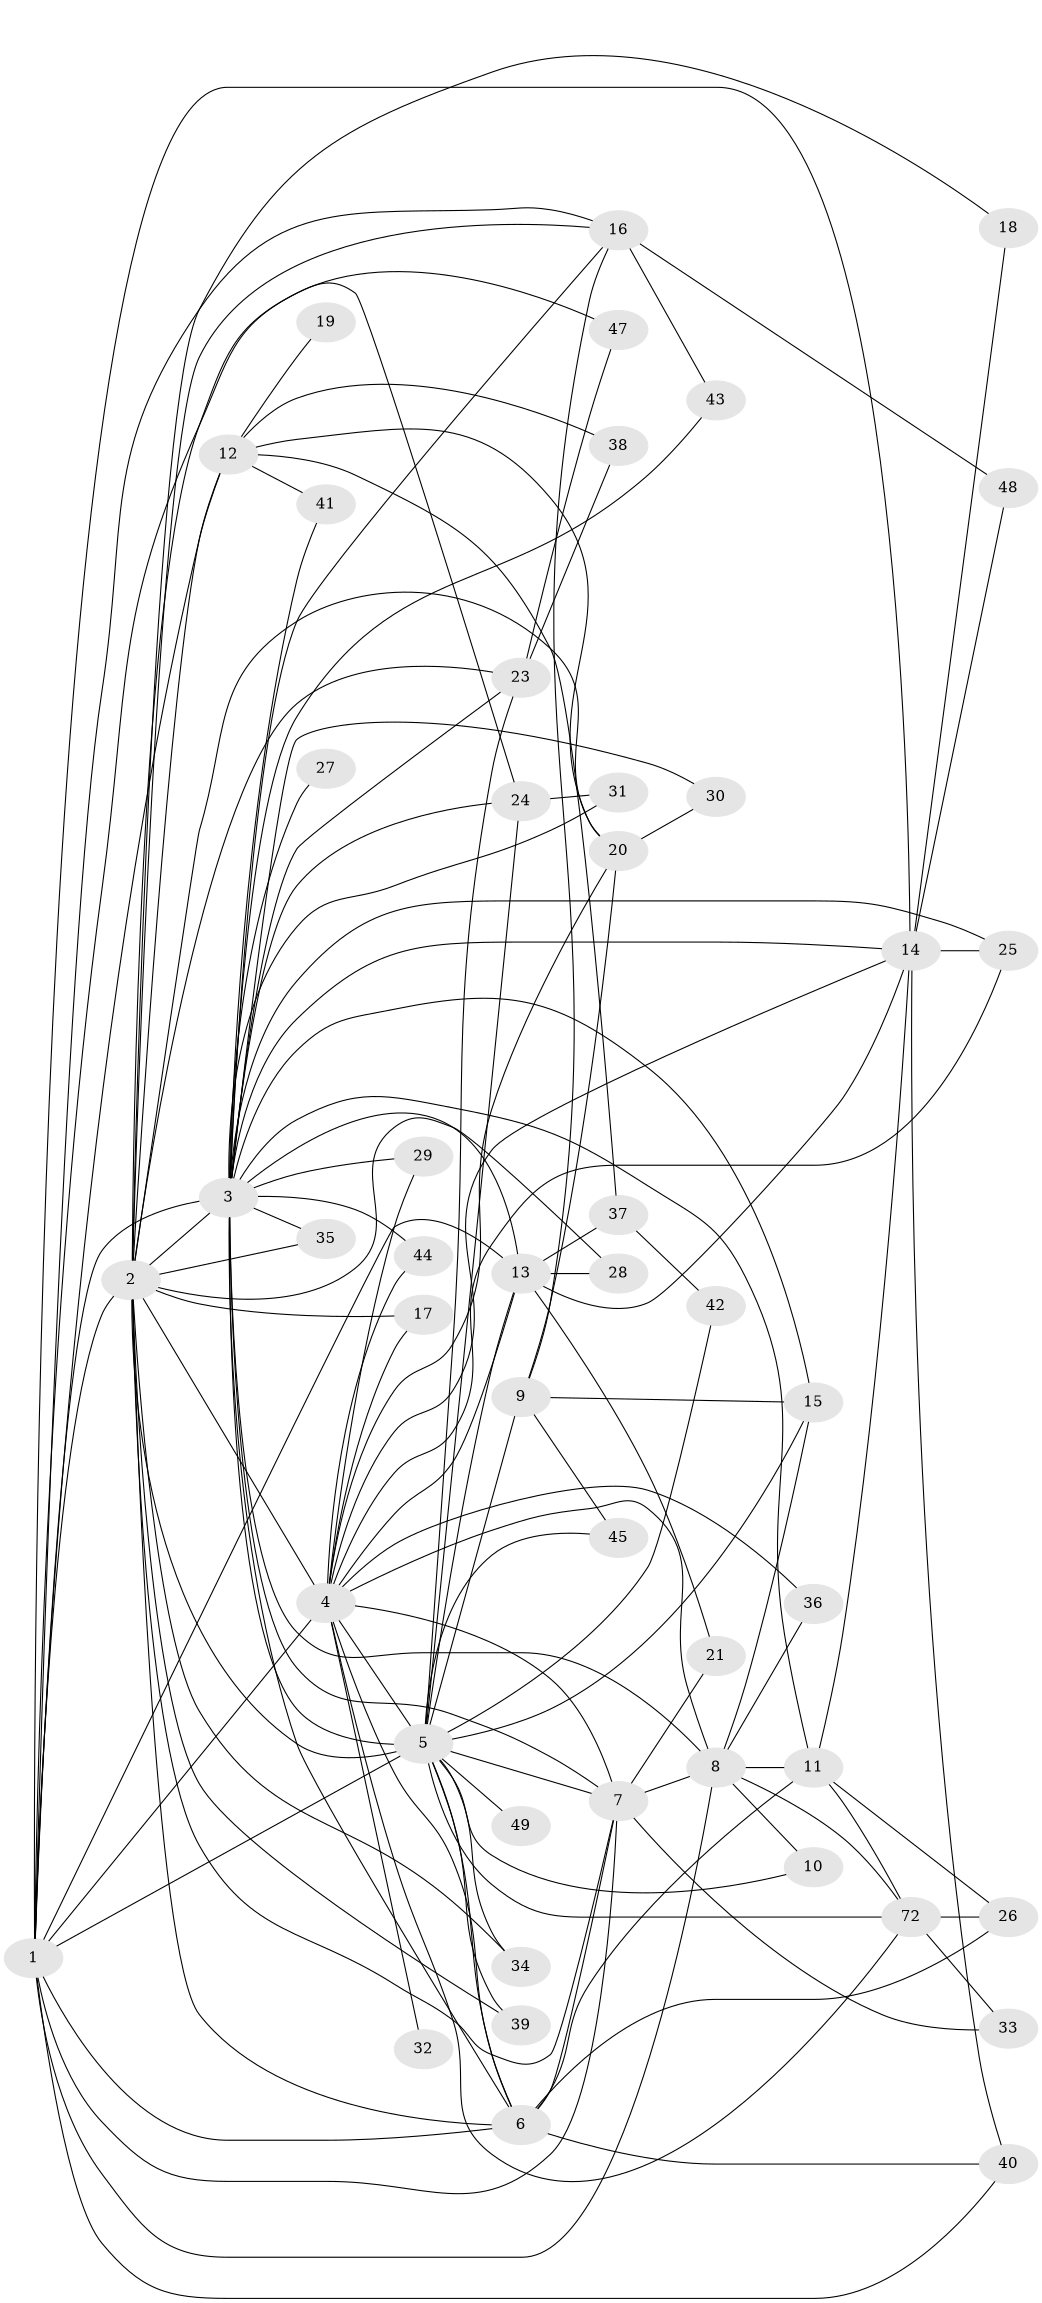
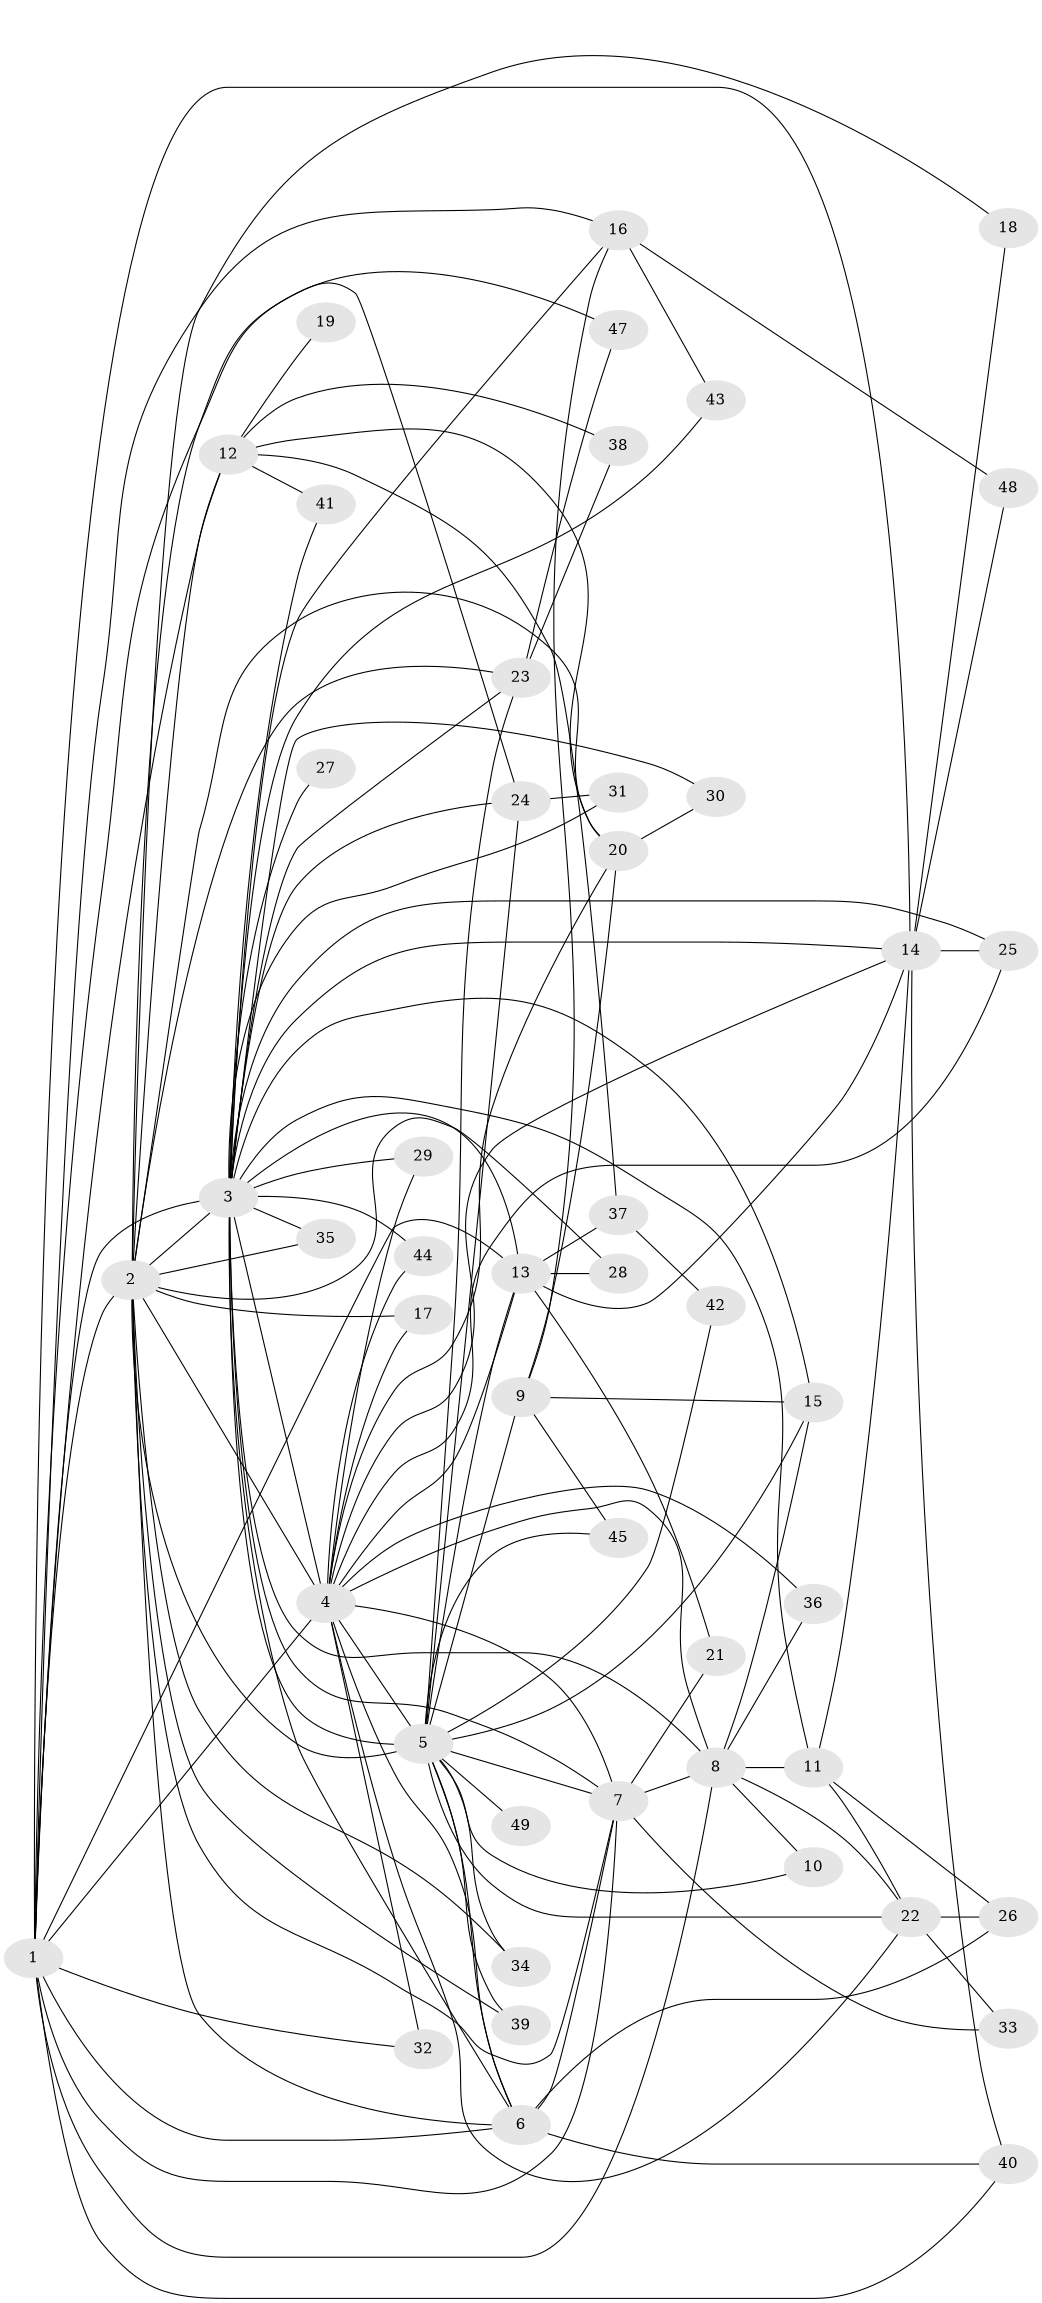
(184, 424) -> none
none -> (277, 1400)
(228, 1851) -> (224, 2020)
(911, 1917) -> (911, 1917)
(636, 1924) -> none
